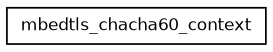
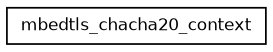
(136, 26) -> (136, 26)
